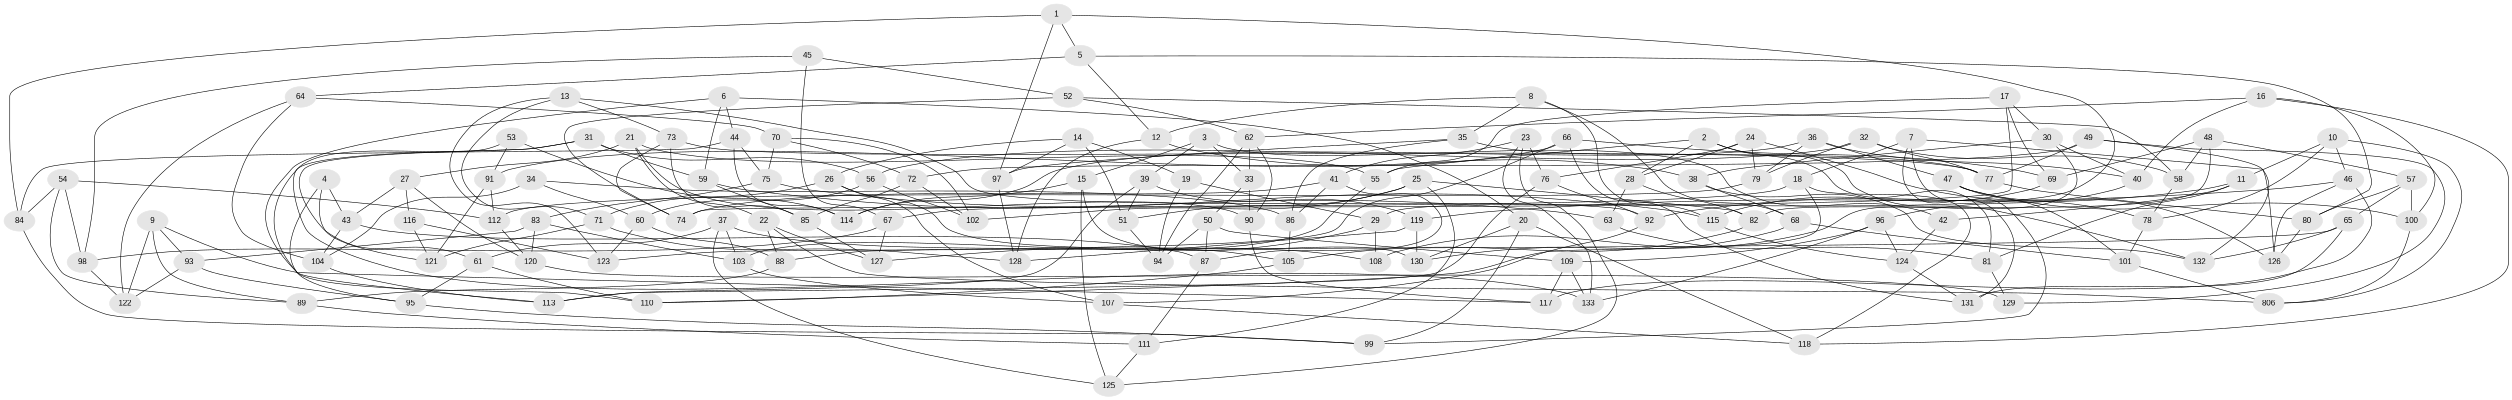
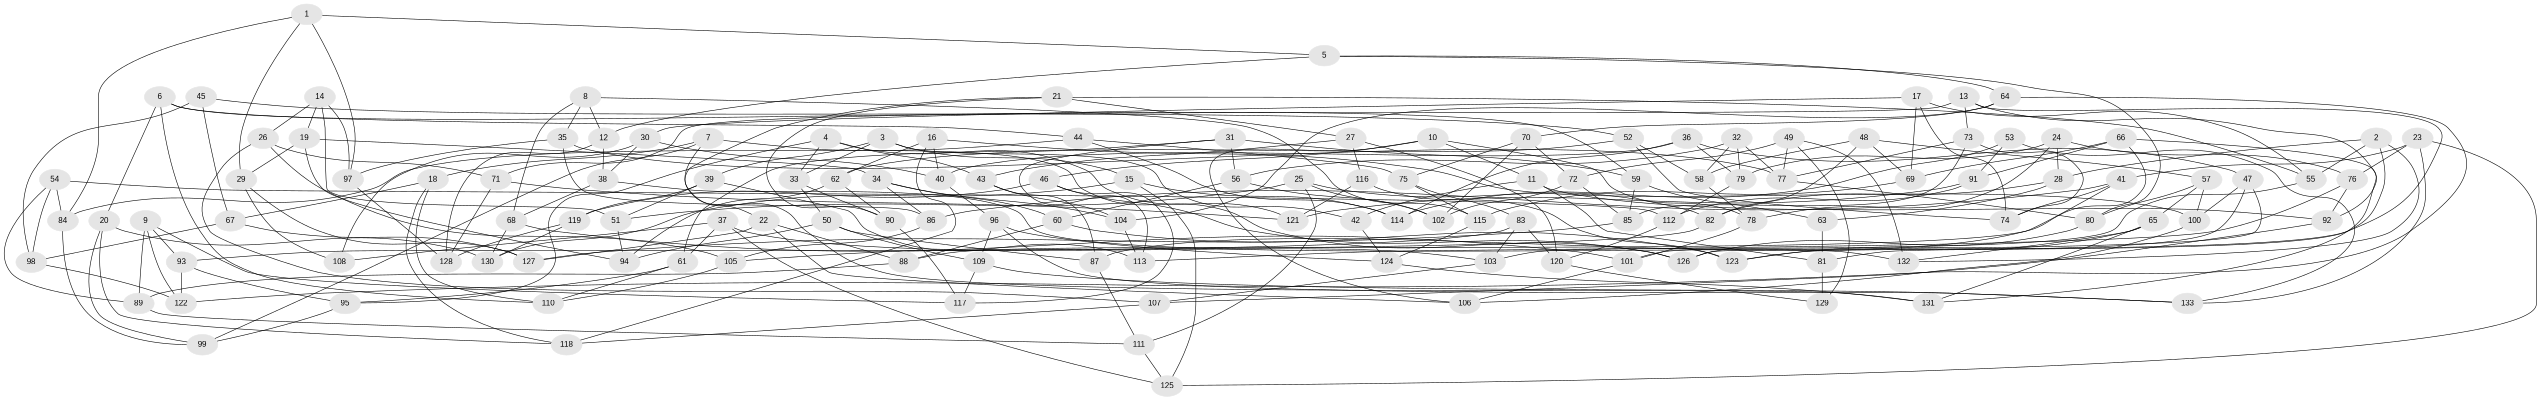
none -> (538, 150)
(1249, 159) -> (810, 159)
(2269, 303) -> (1465, 303)
